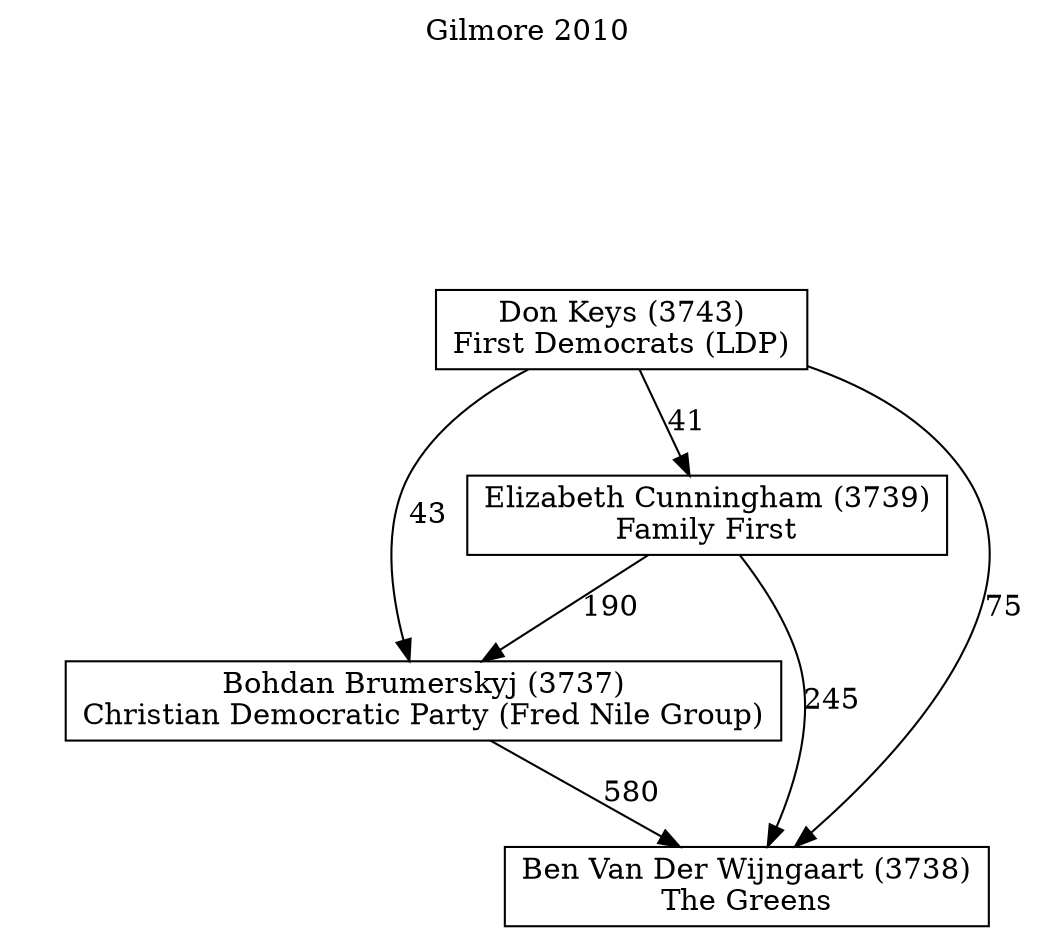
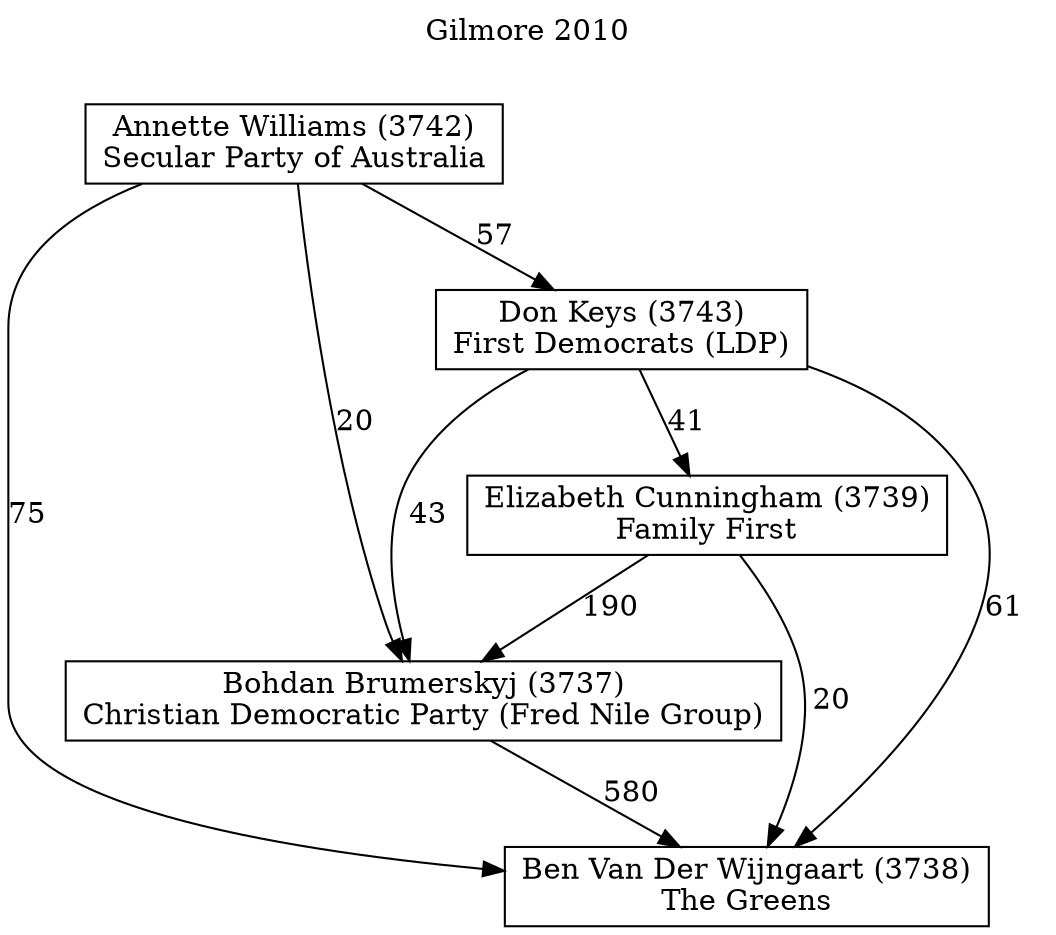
none -> (294, 144)
(1004, 608) -> (1004, 608)
(832, 701) -> (832, 701)
